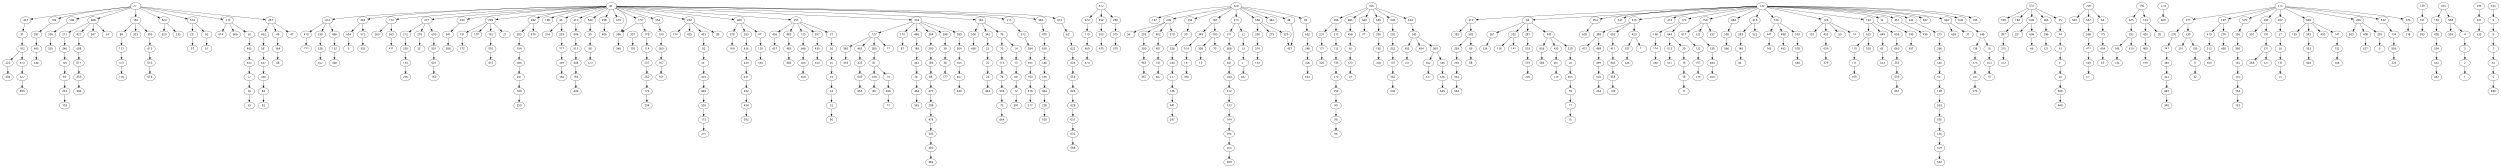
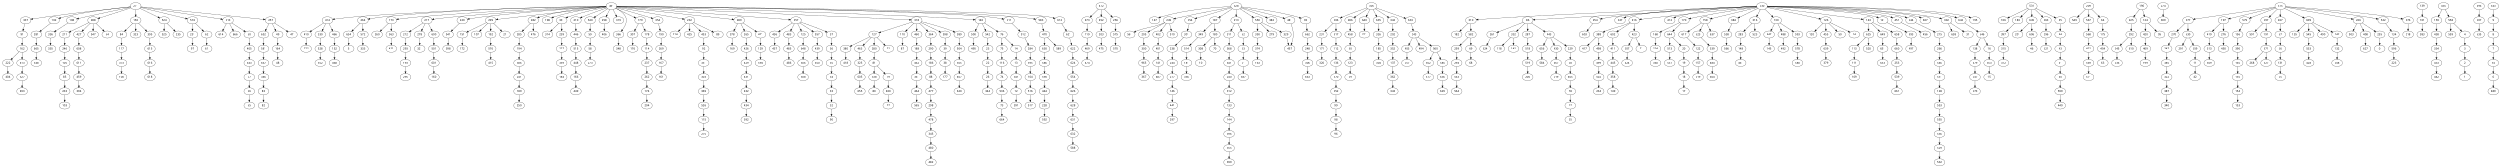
(630, 27) -> (637, 27)
none -> (1059, 49)
